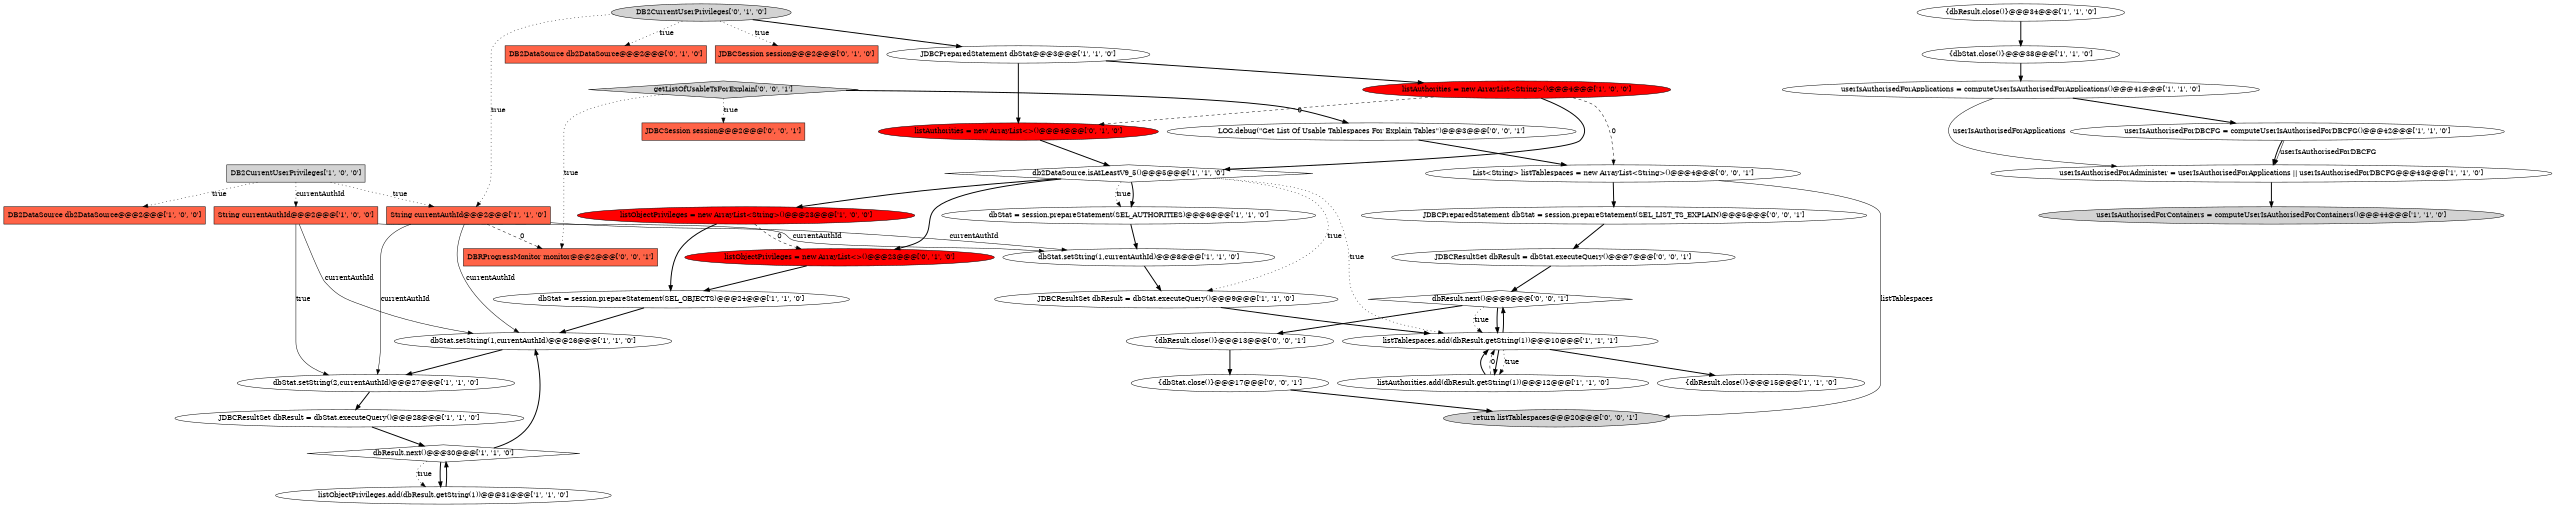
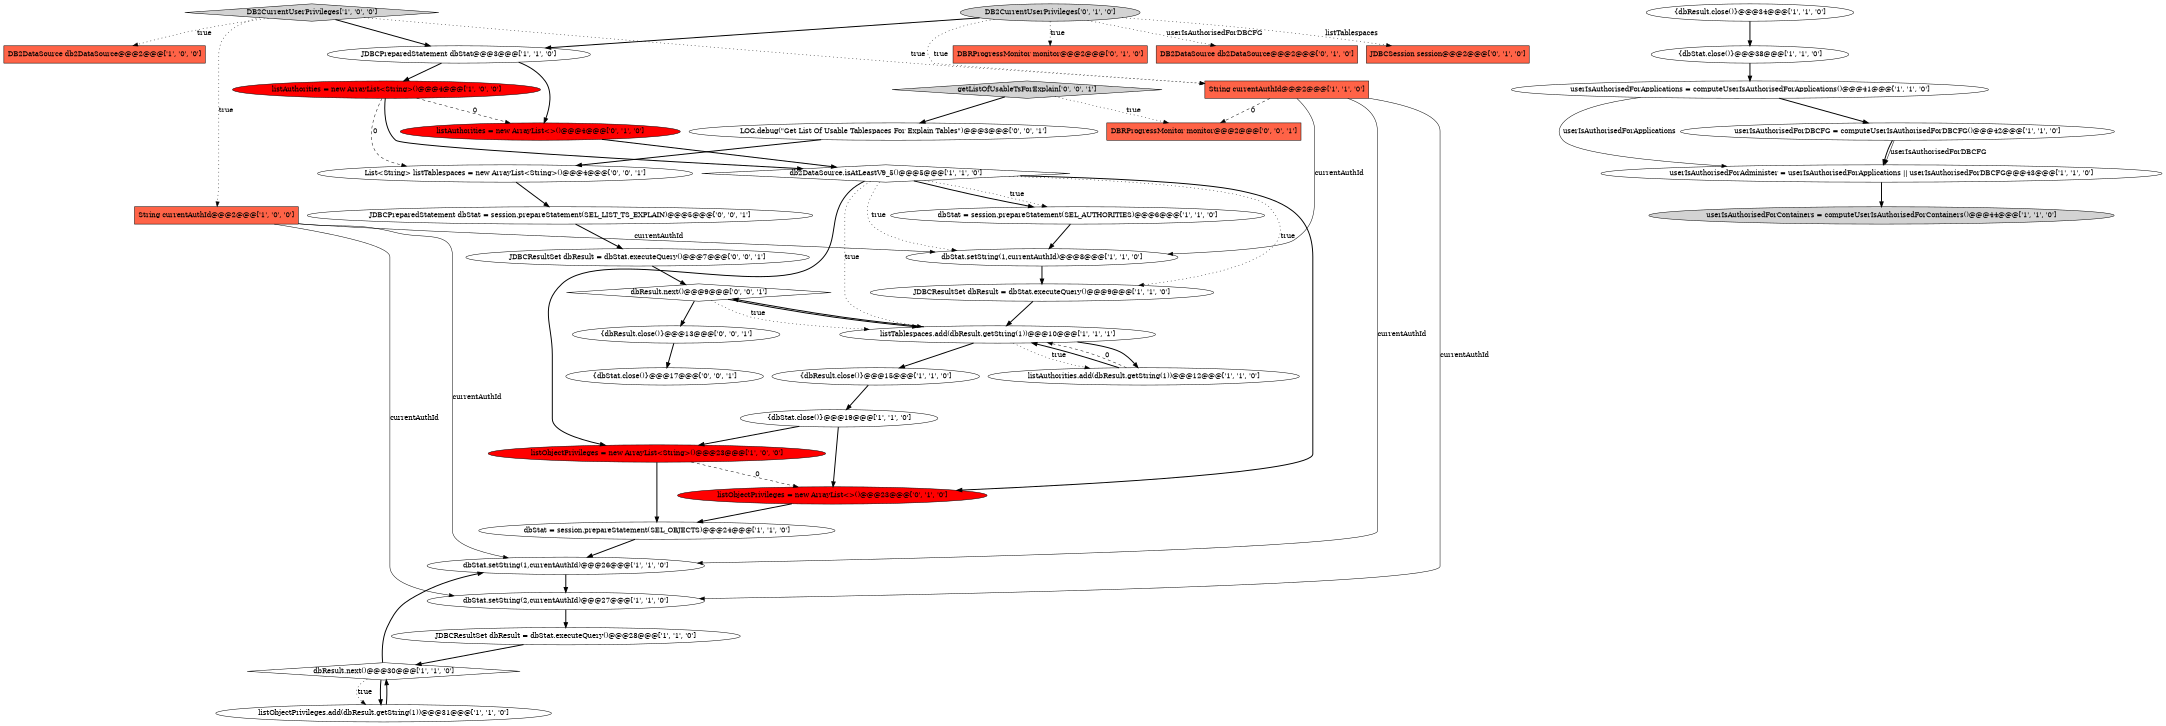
none -> (380, 32)
(667, 33) -> (1215, 33)
(762, 33) -> (1352, 33)
none -> (1050, 54)
(723, 132) -> none
(296, 174) -> (312, 13)
(320, 194) -> (226, 111)
none -> (888, 235)
(303, 299) -> (414, 418)
none -> (839, 418)
(1555, 418) -> none
